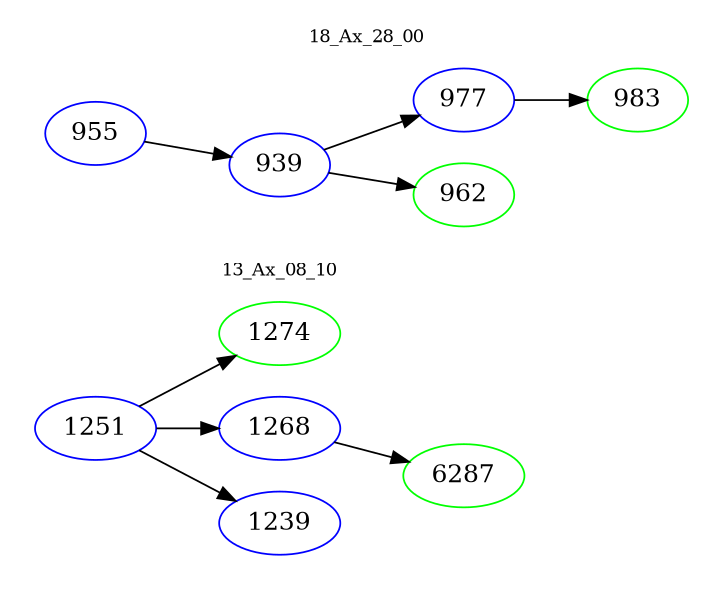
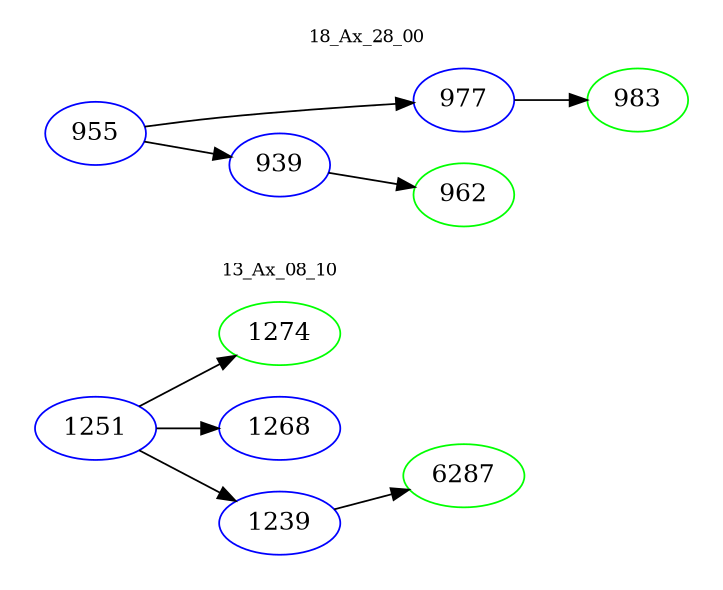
(363, 136) -> (270, 113)
(363, 450) -> (363, 502)
